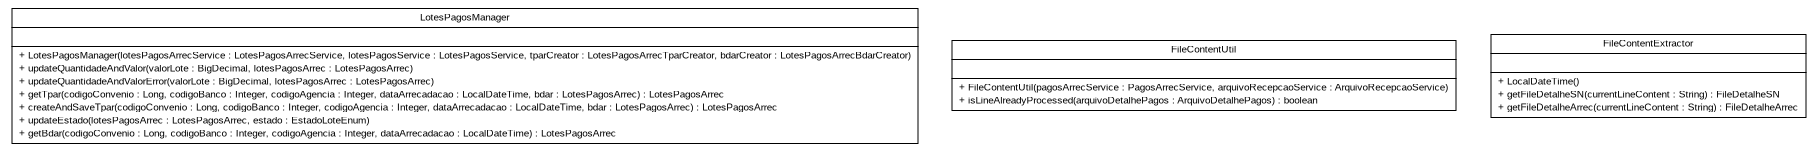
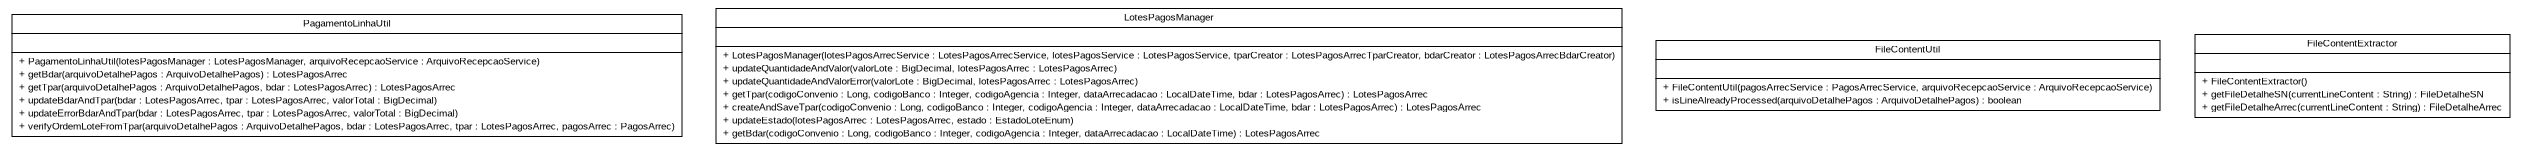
none -> (347, 76)
(1539, 82) -> (2255, 82)
